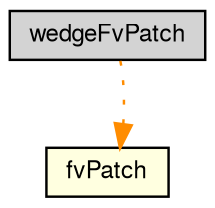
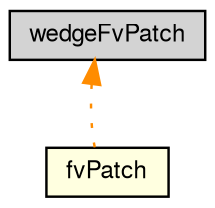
(124, 92) -> (91, 116)
